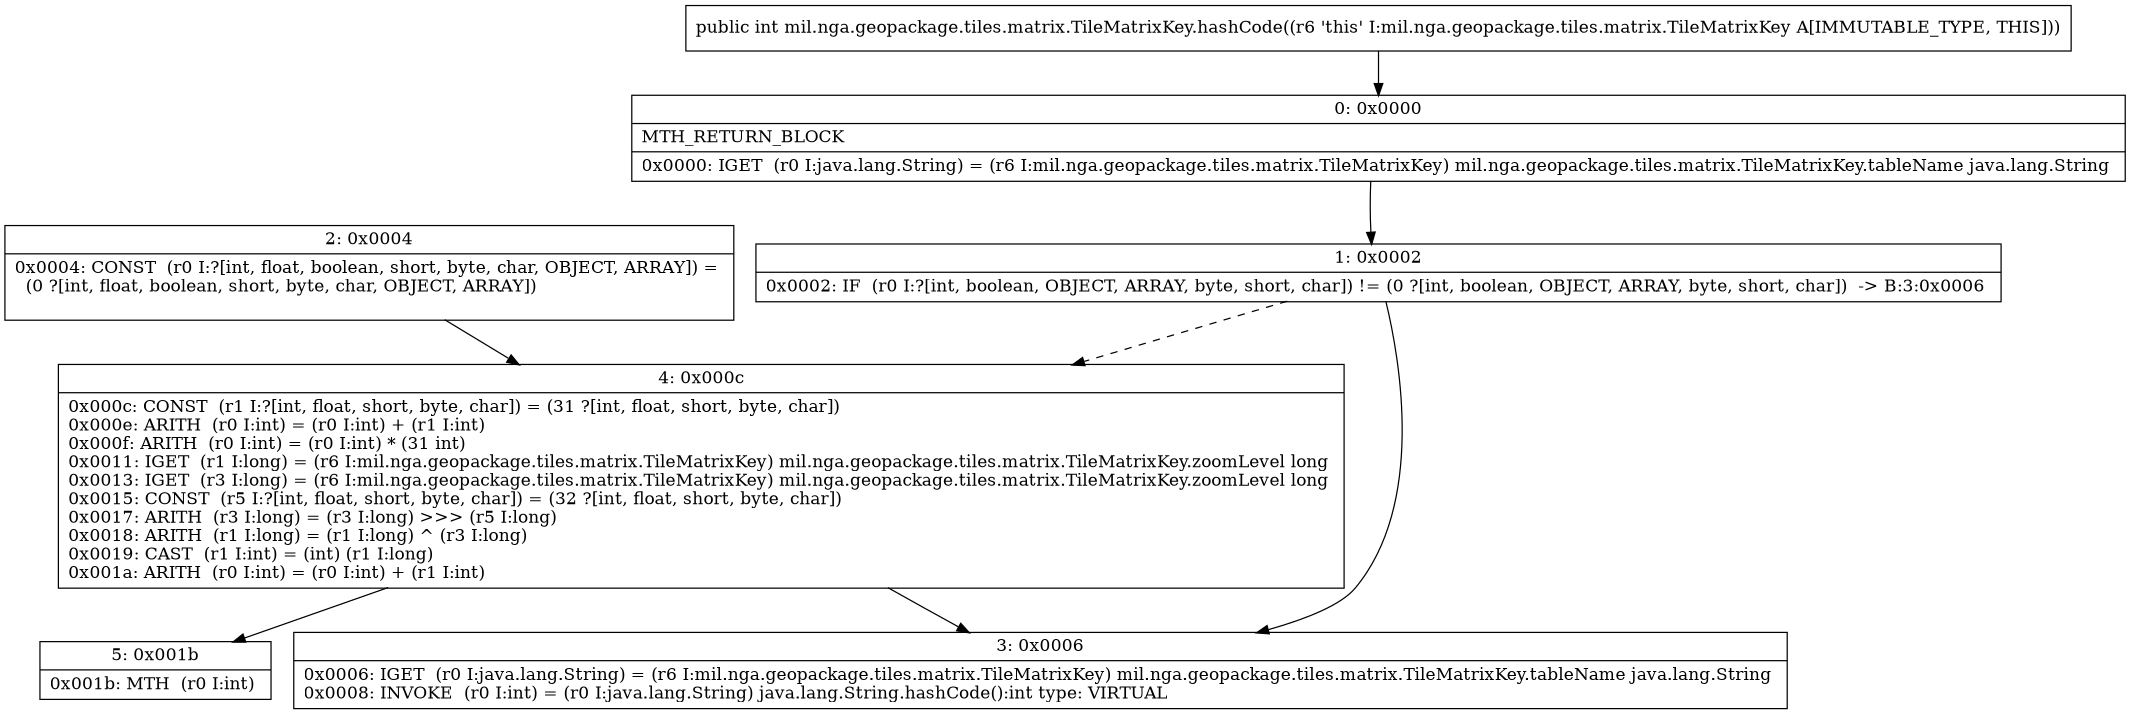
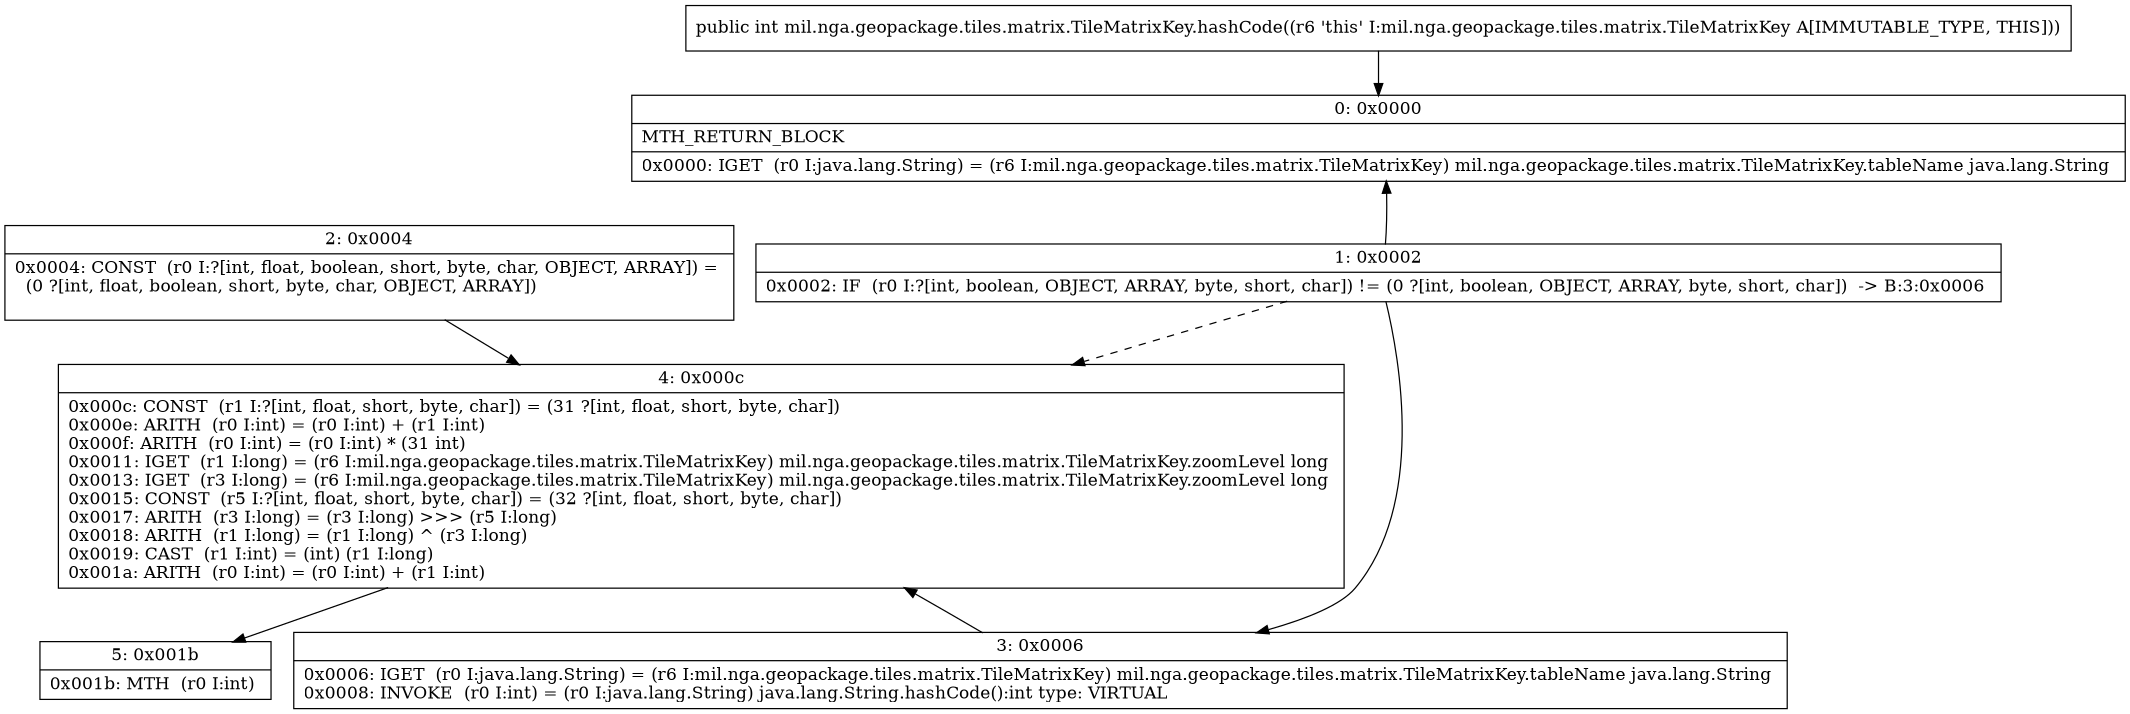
(1370, 207) -> (1387, 219)
(923, 607) -> (949, 613)
